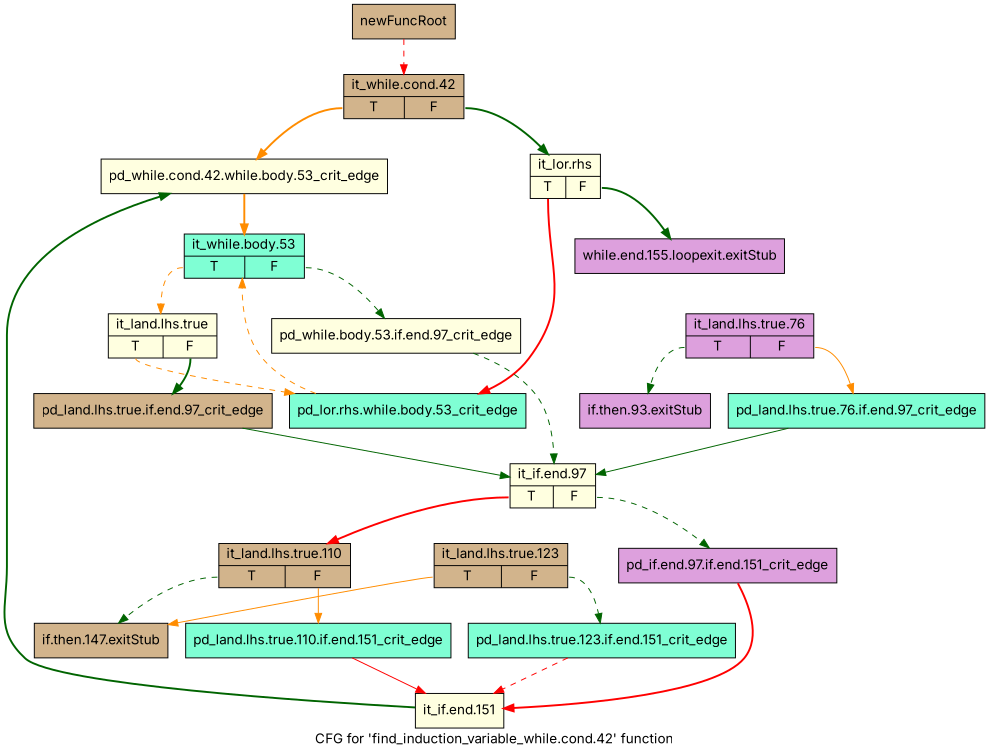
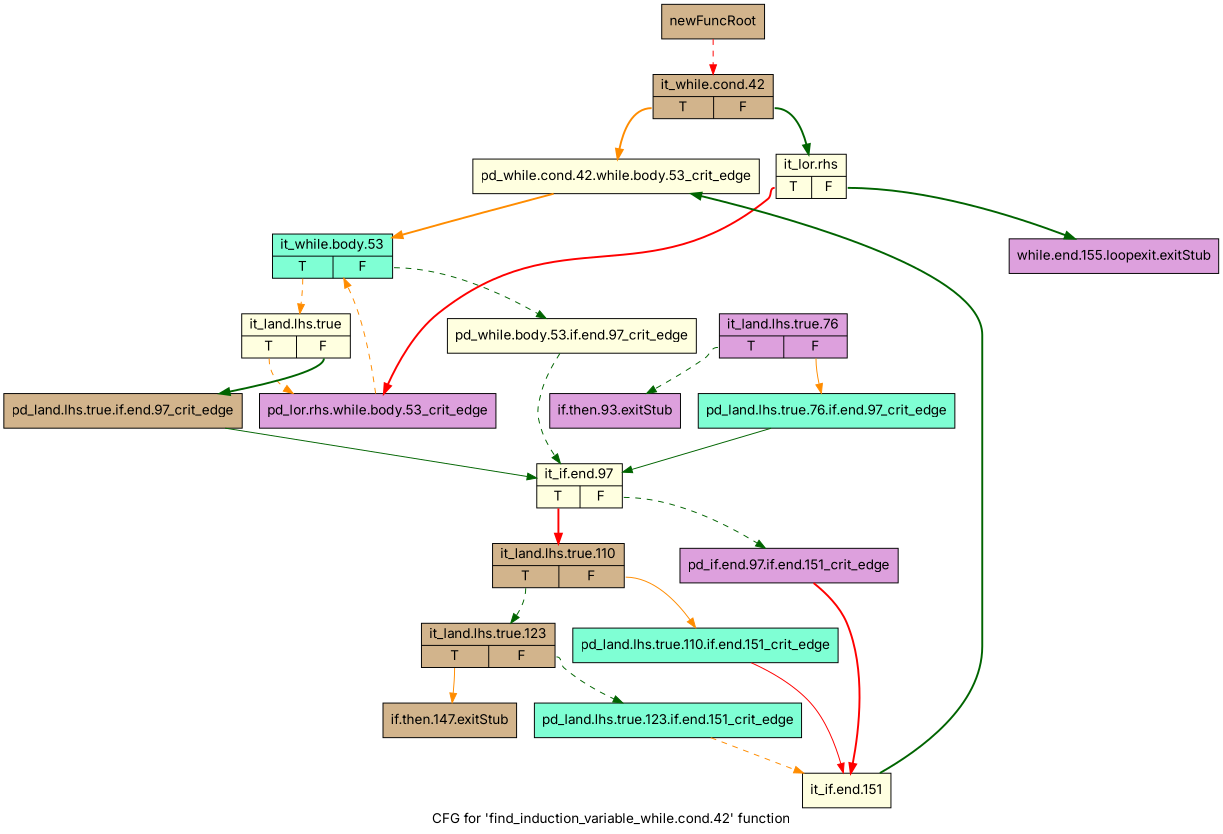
(408, 411) -> (378, 411)
(169, 590) -> (523, 603)
(535, 674) -> (753, 754)
